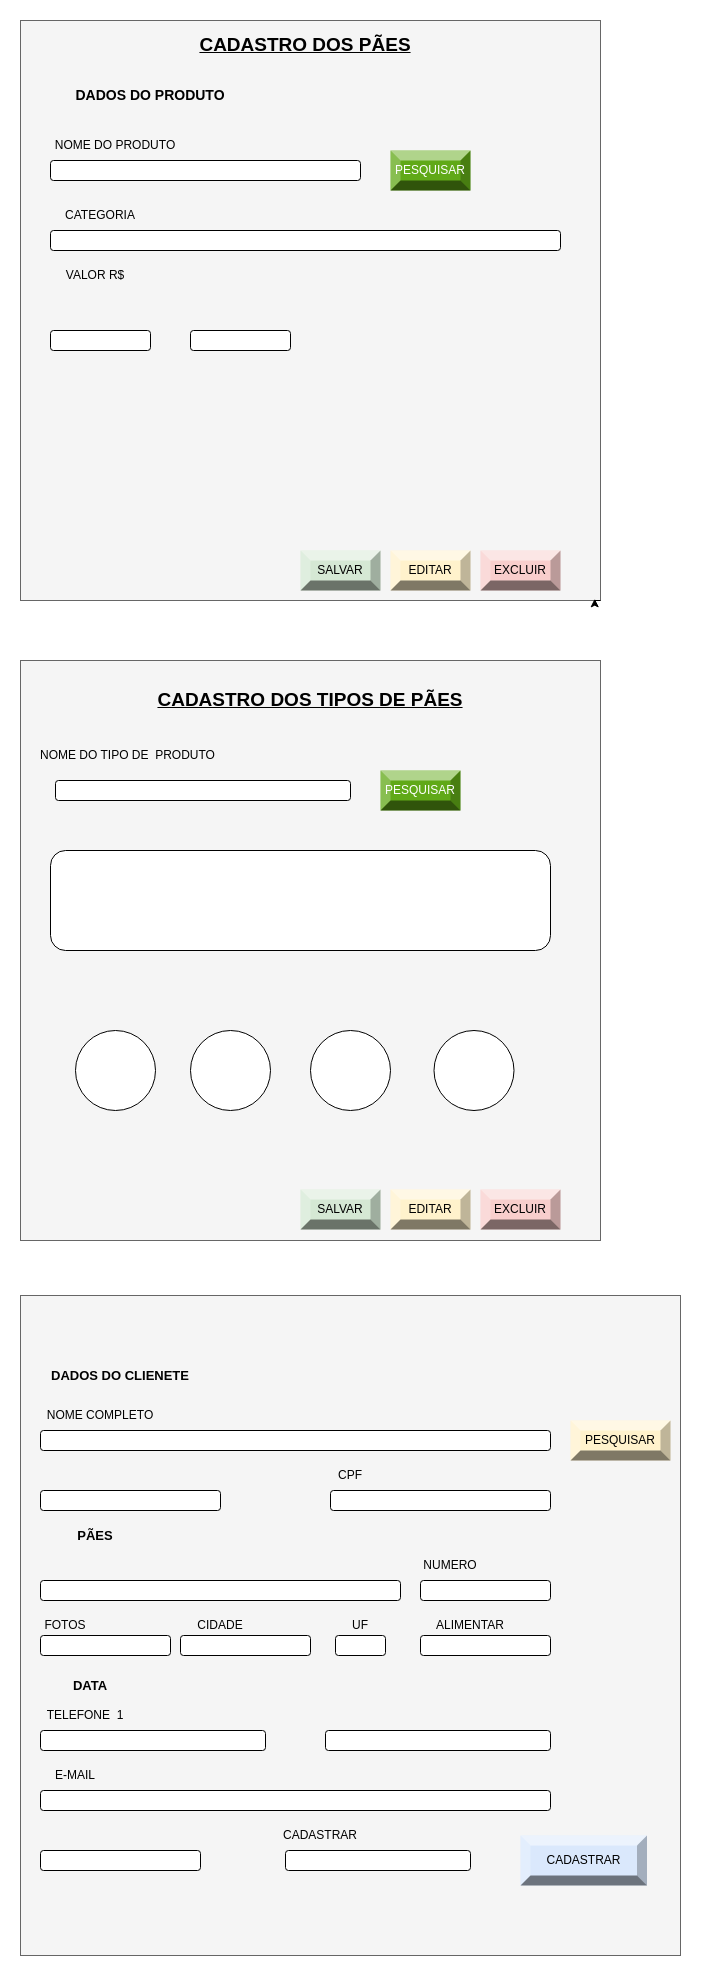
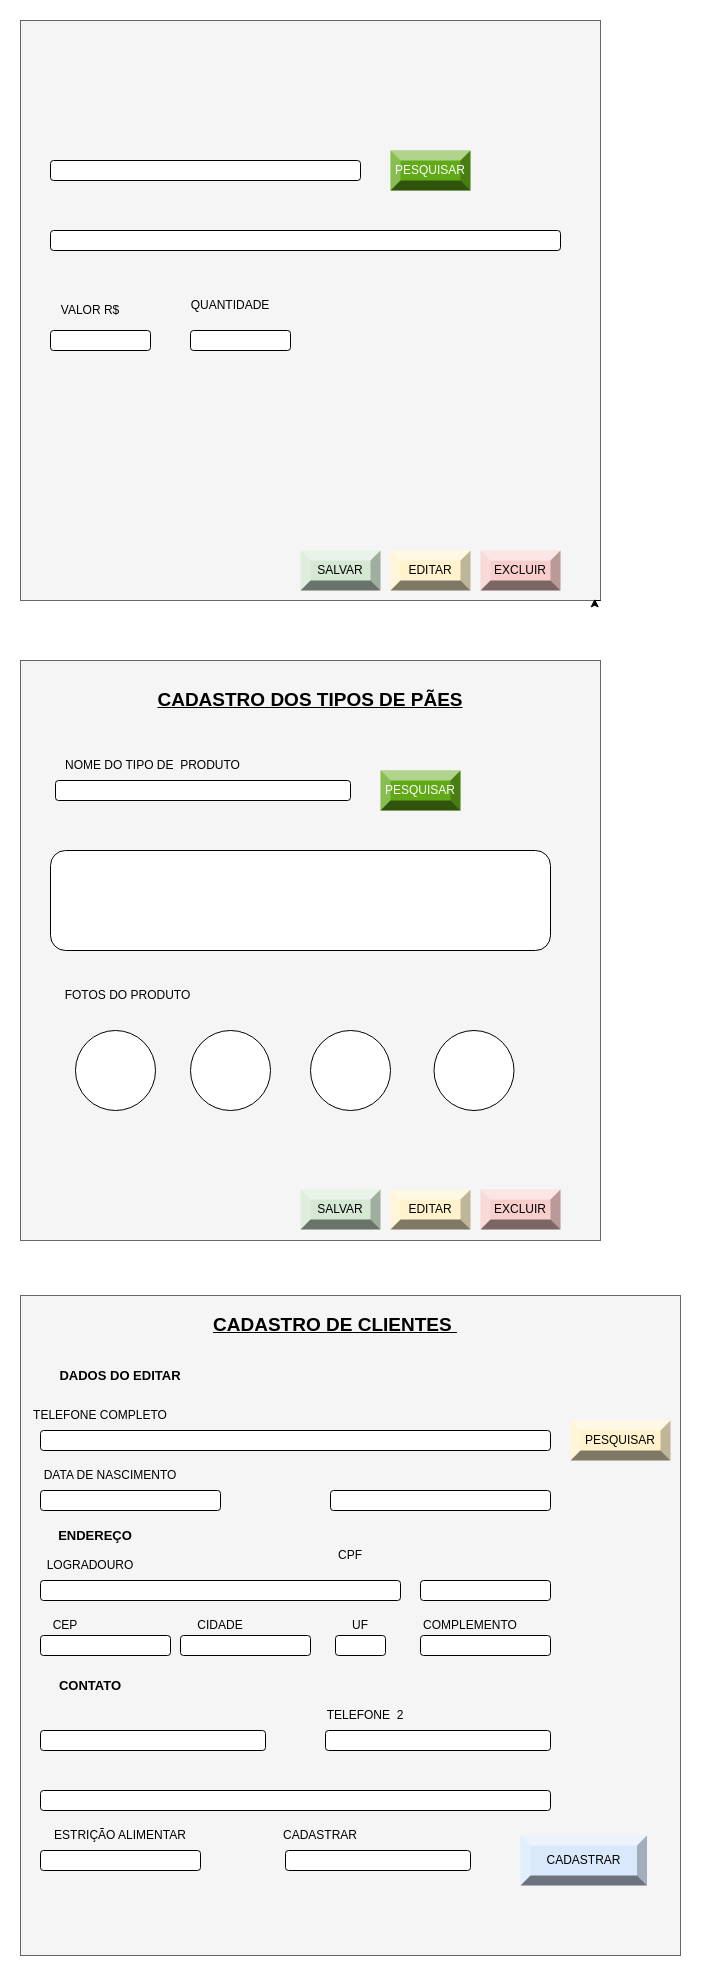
(306, 46) -> none
(151, 96) -> none
(116, 146) -> none
(101, 216) -> none
(96, 276) -> (91, 311)
none -> (231, 306)
(128, 756) -> (153, 766)
none -> (128, 996)
none -> (336, 1326)
(121, 1376) -> (121, 1376)
(101, 1416) -> (101, 1416)
none -> (111, 1476)
(351, 1476) -> (351, 1556)
(96, 1536) -> (96, 1536)
none -> (91, 1566)
(451, 1566) -> none
(66, 1626) -> (66, 1626)
(471, 1626) -> (471, 1626)
(91, 1686) -> (91, 1686)
(86, 1716) -> none
none -> (366, 1716)
(76, 1776) -> none
none -> (121, 1836)
